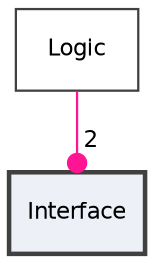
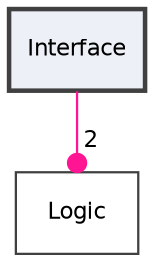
(77, 123) -> (77, 123)
